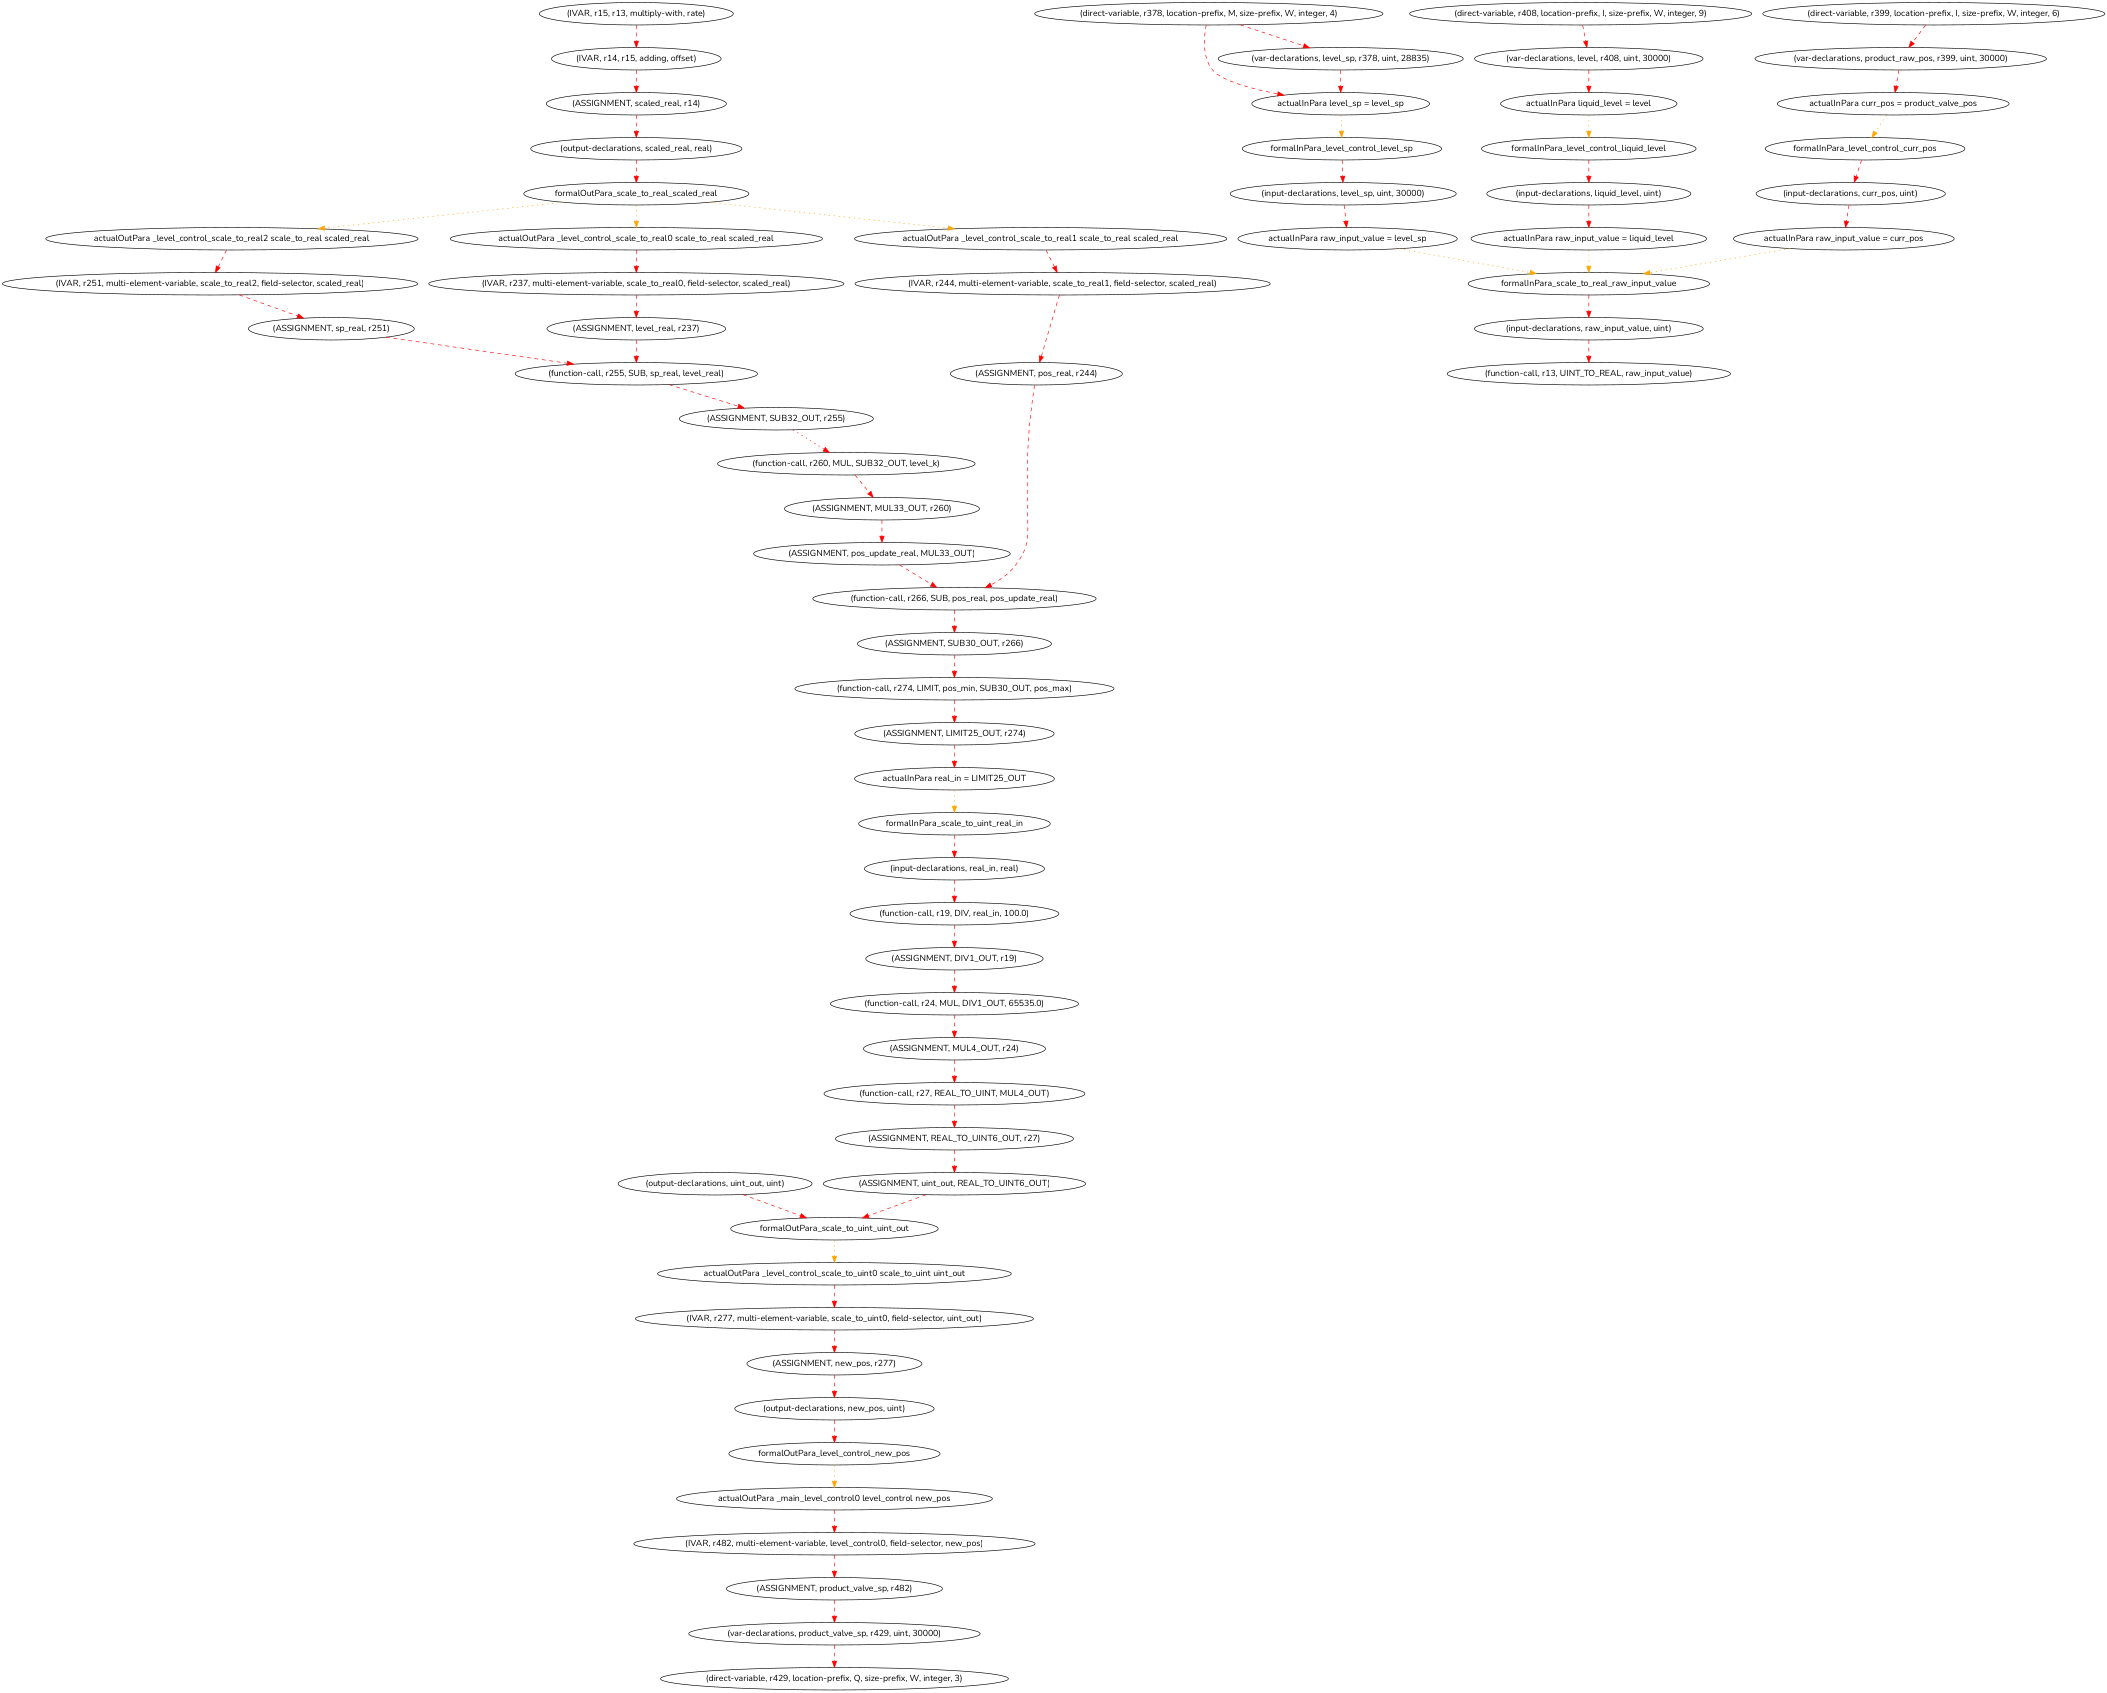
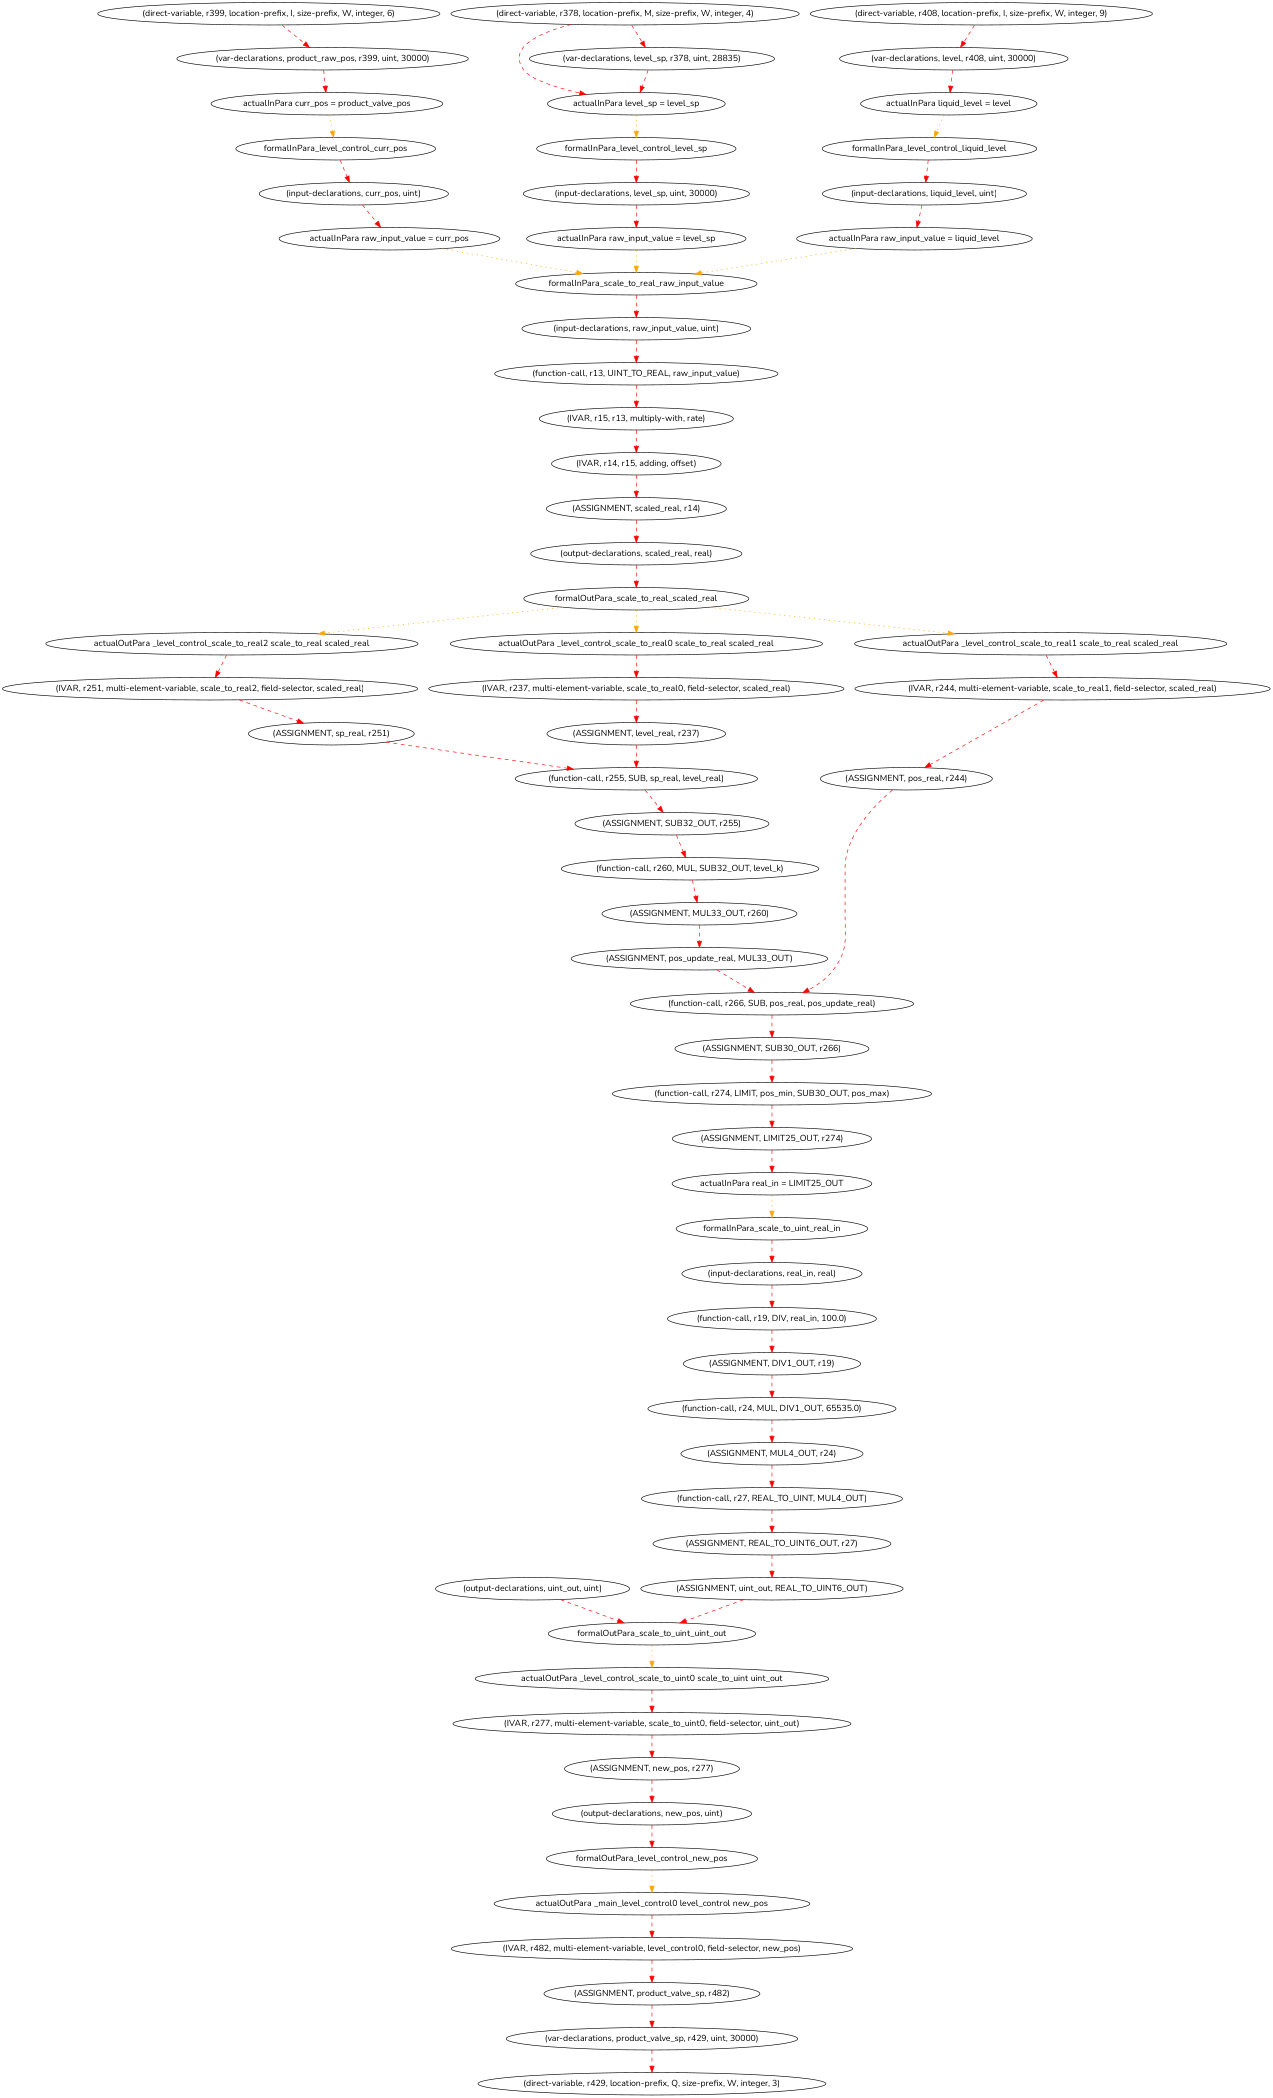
none -> (636, 393)
(809, 440) -> (680, 843)
